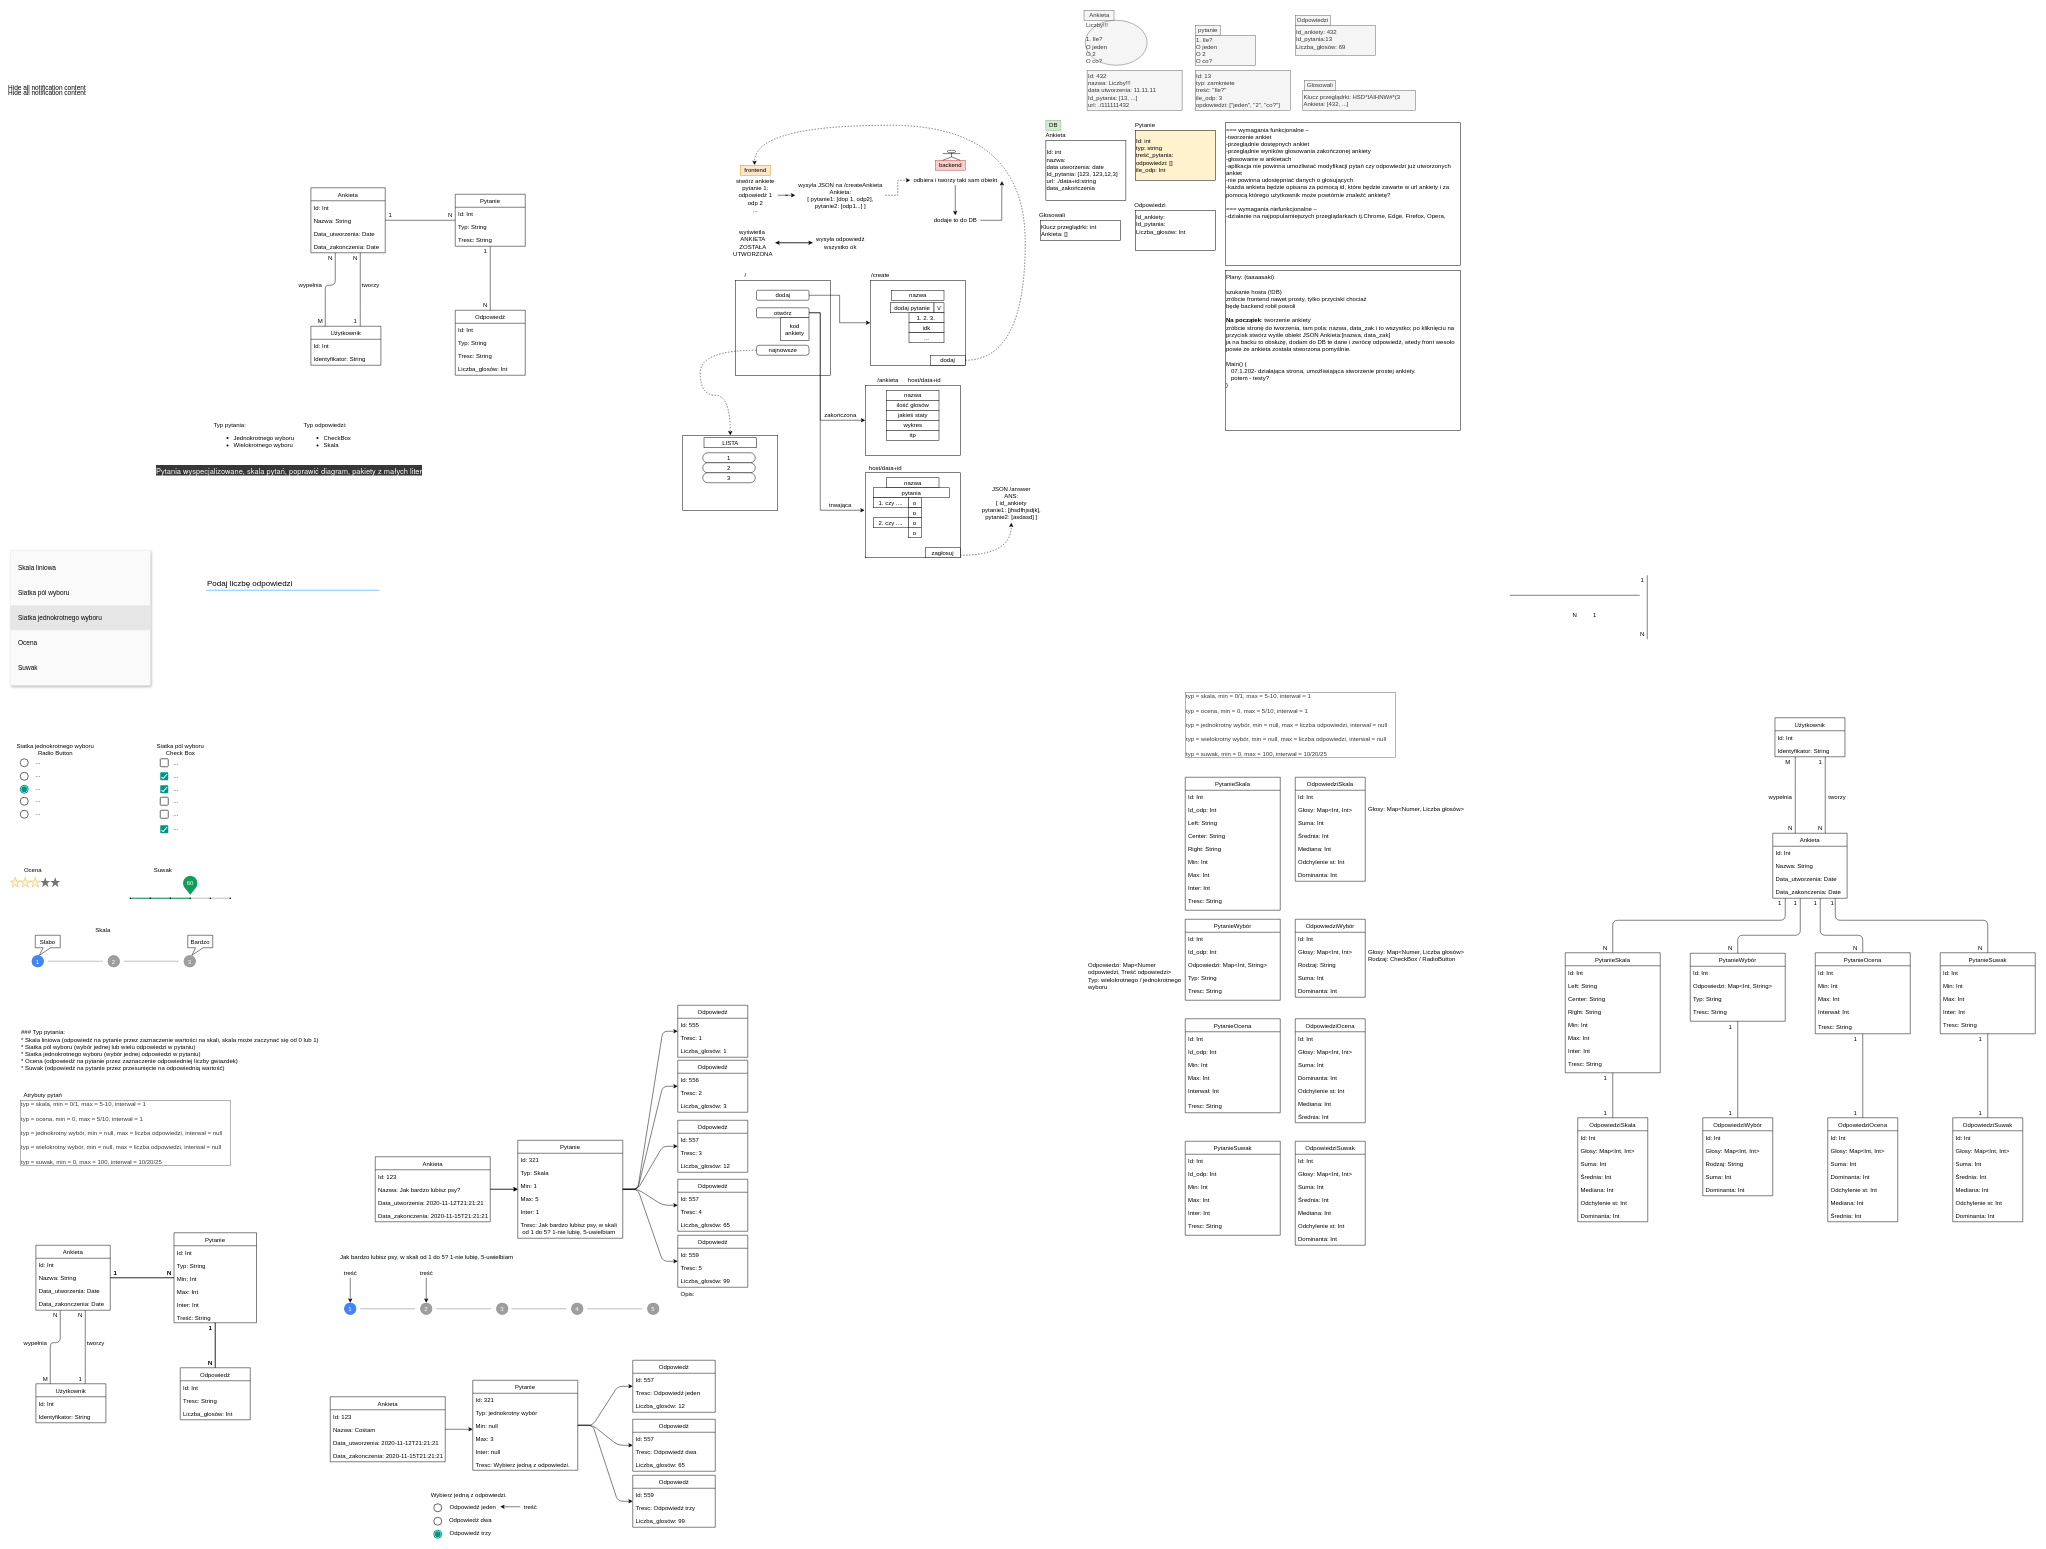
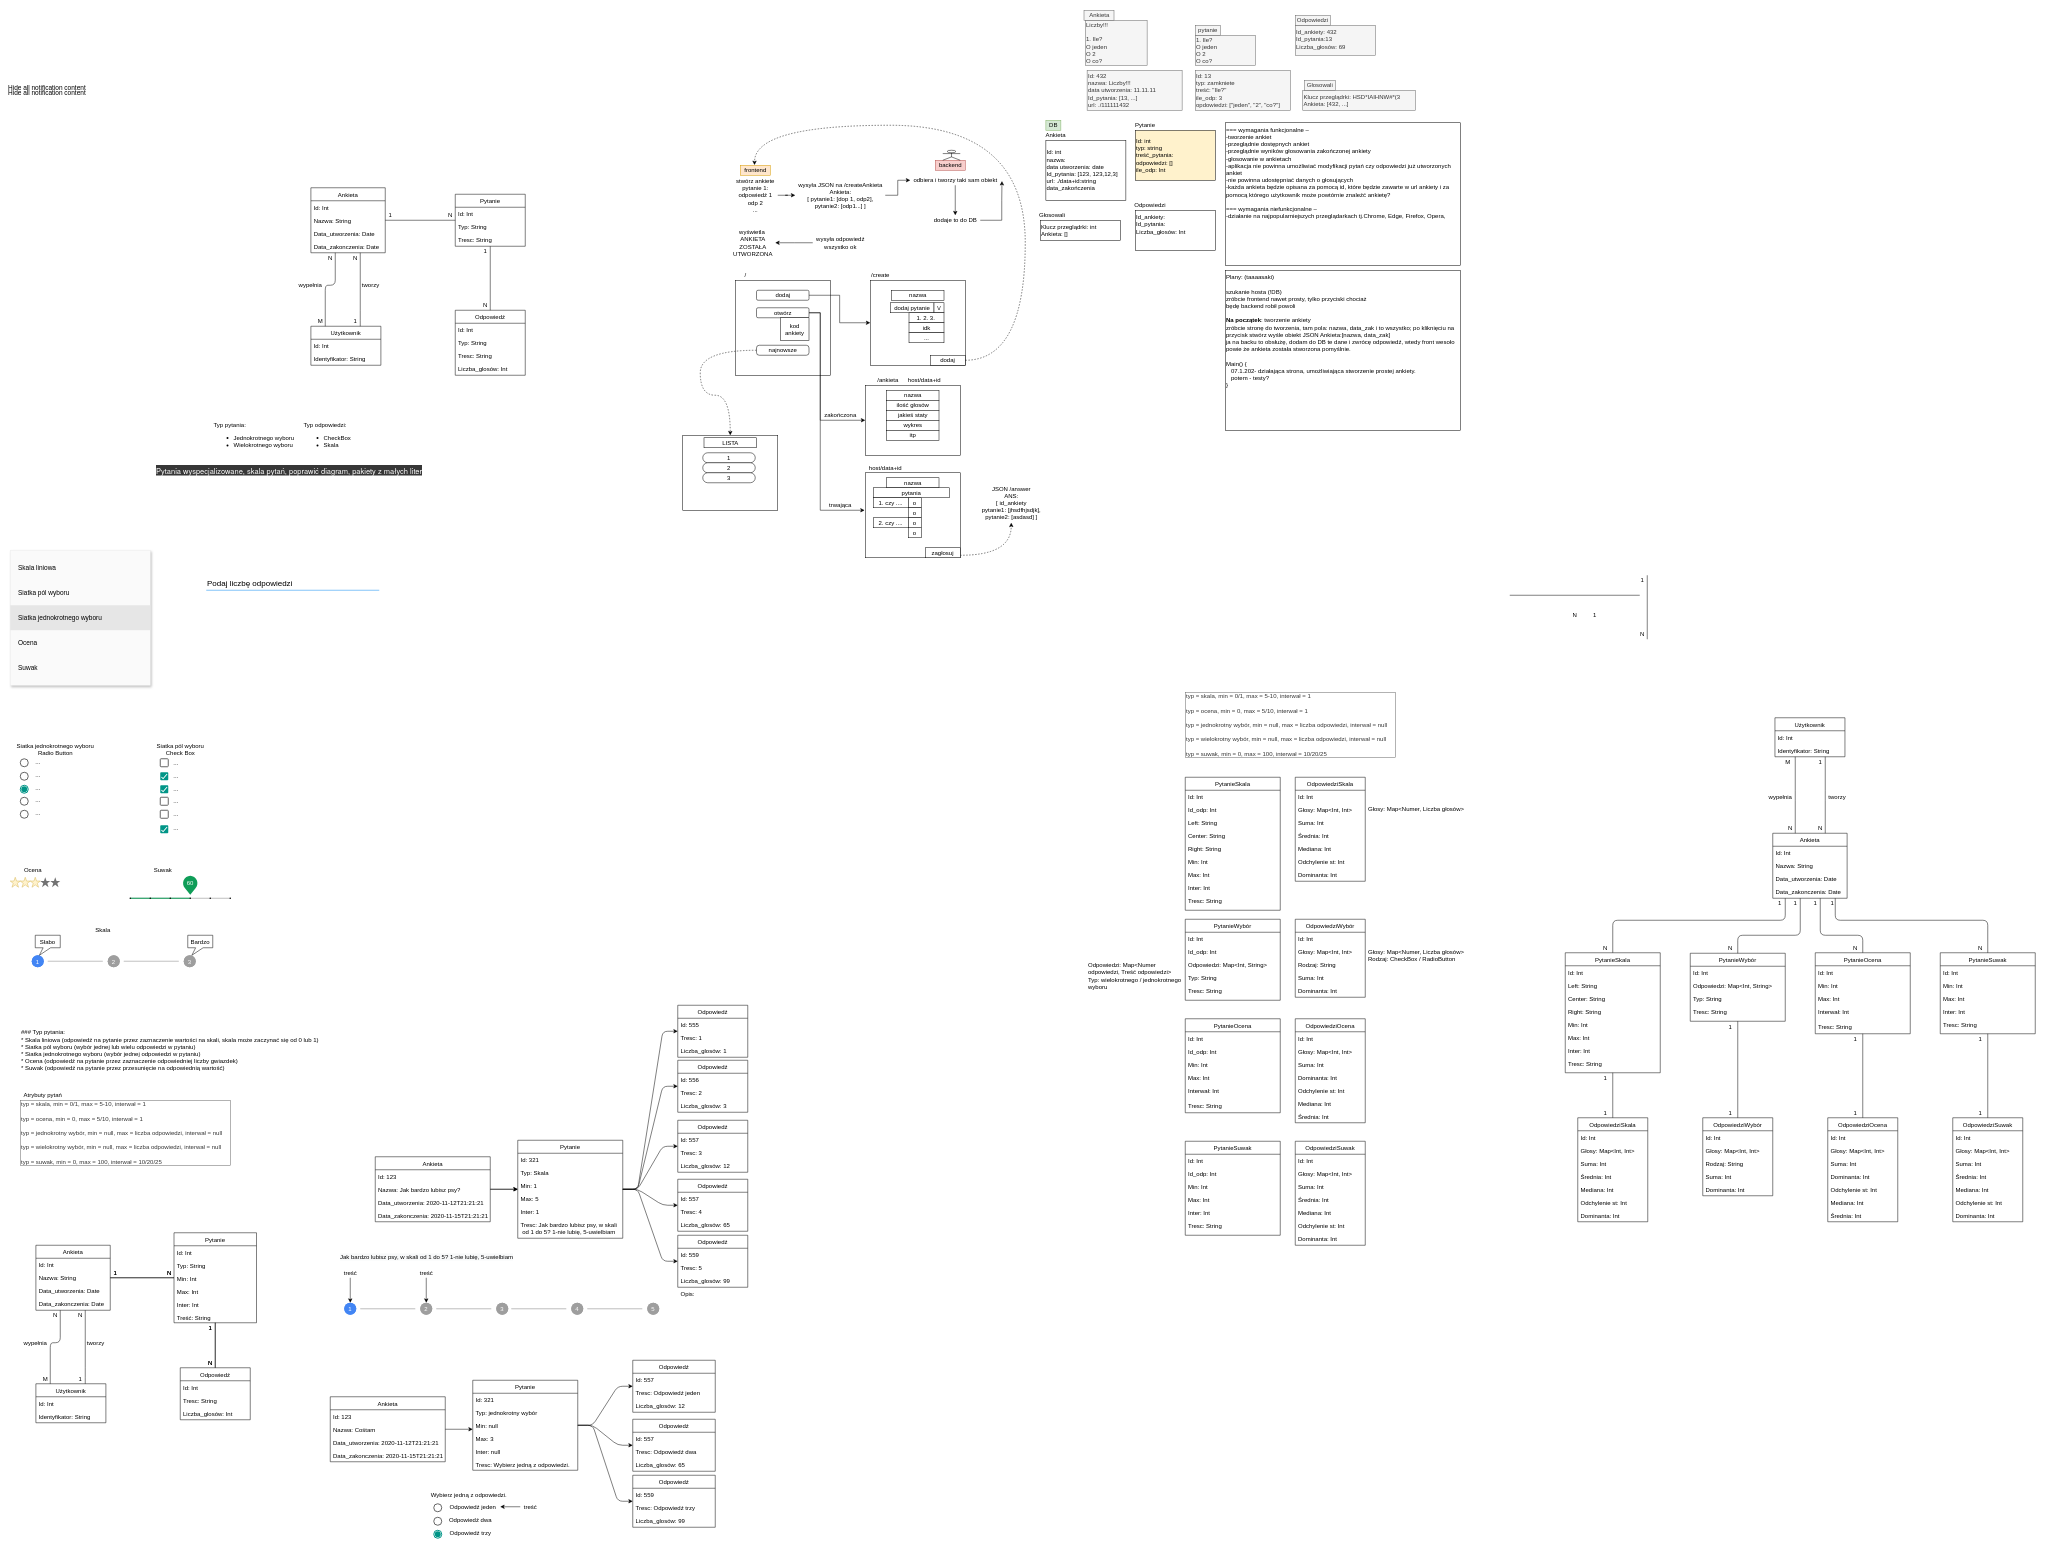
(1116, 43) -> (1116, 43)
(898, 189) -> (898, 189)
(776, 243) -> none
